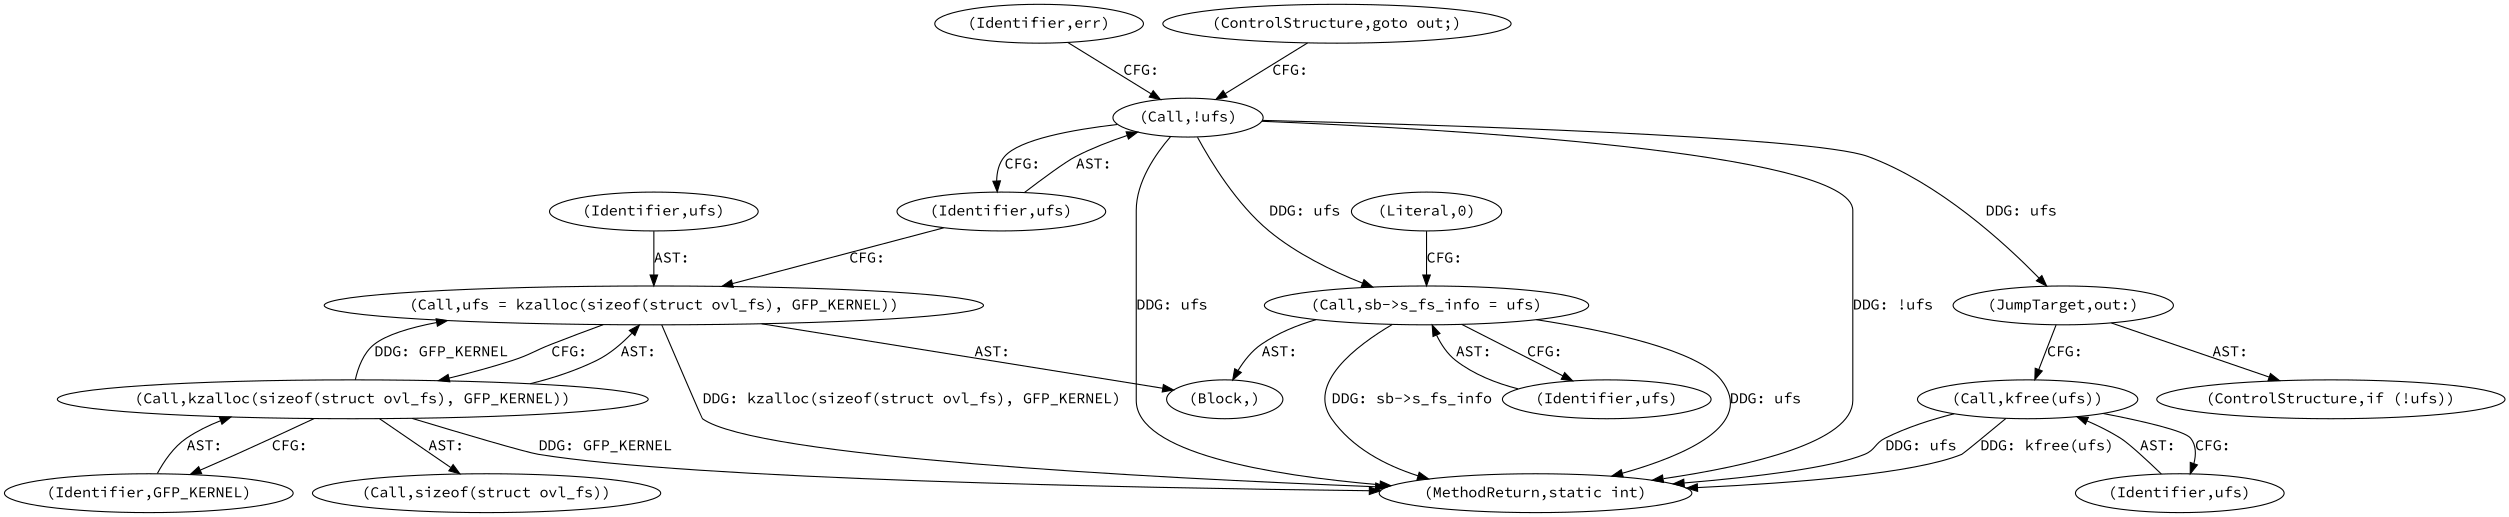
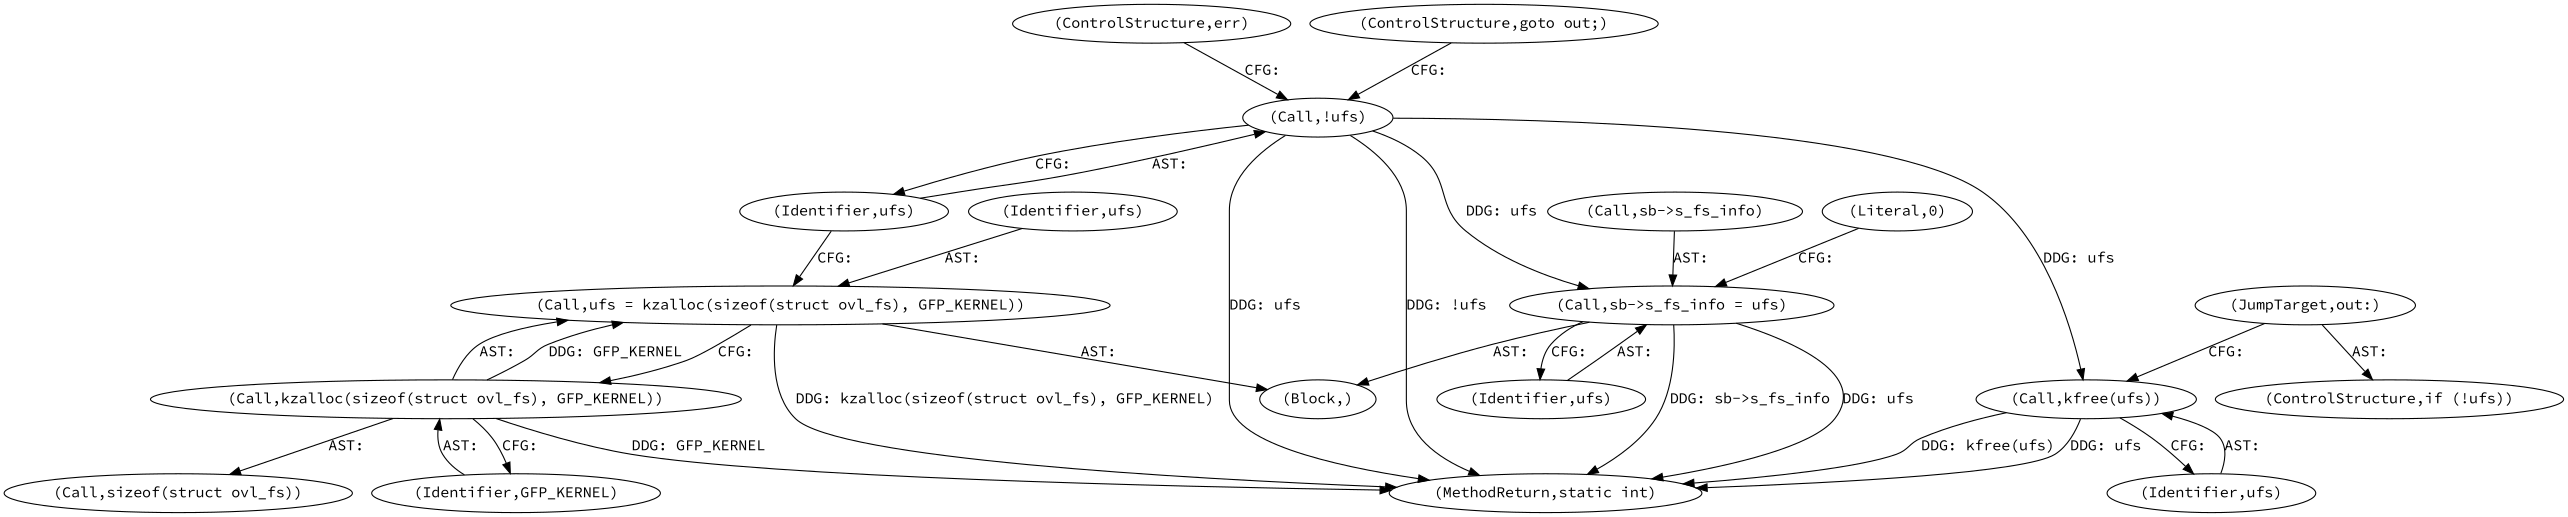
(1039, 24) -> (1152, 24)
(1671, 136) -> (1795, 140)
none -> (1675, 212)
